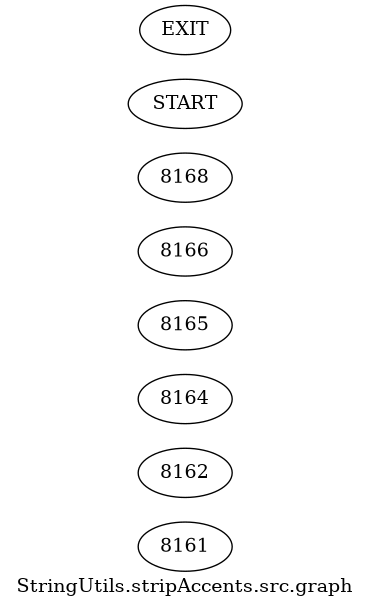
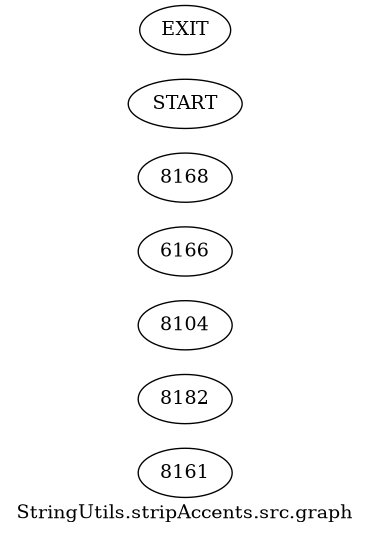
(185, 251) -> (185, 251)
(185, 325) -> none
(185, 399) -> (185, 325)
(185, 473) -> (185, 399)
